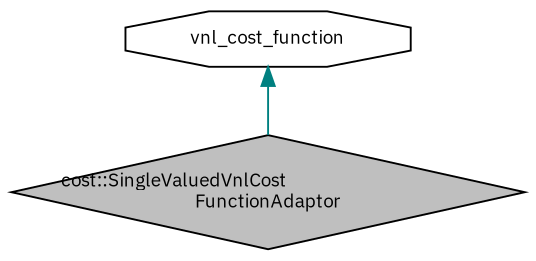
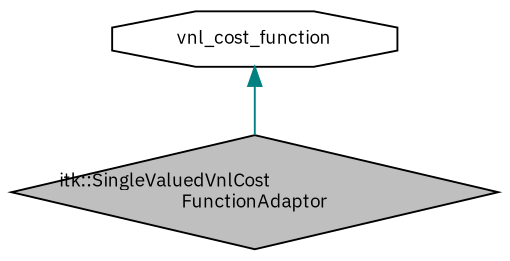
(268, 192) -> (255, 192)
